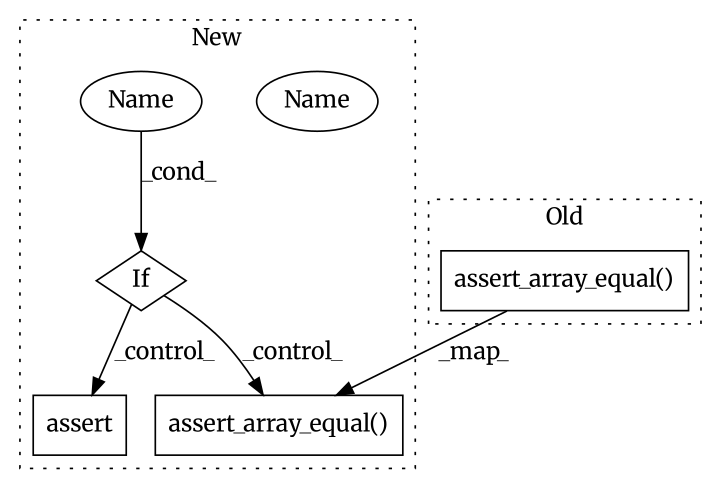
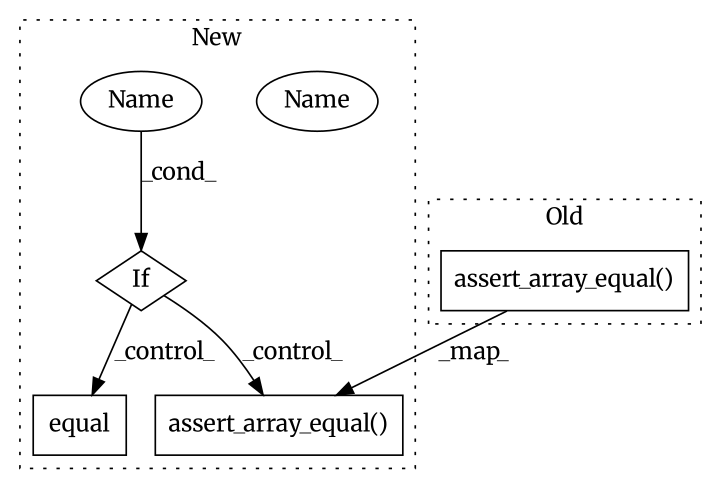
(80, 425) -> (80, 425)
